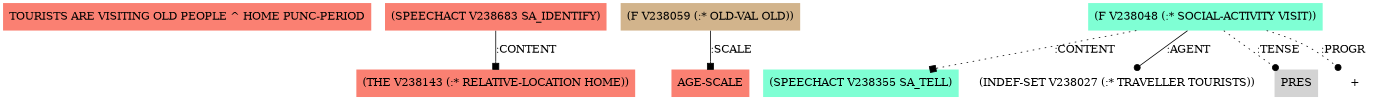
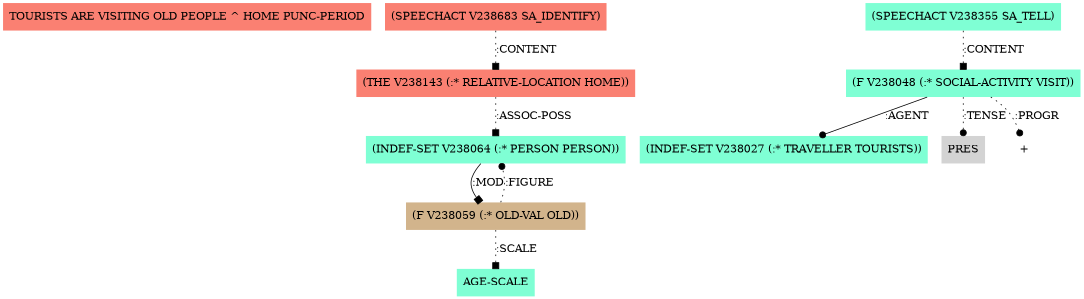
(496, 46) -> (496, 46)
(710, 46) -> (496, 246)
(1037, 49) -> (963, 46)
(710, 83) -> (496, 283)
(1117, 83) -> (784, 150)
none -> (496, 150)
